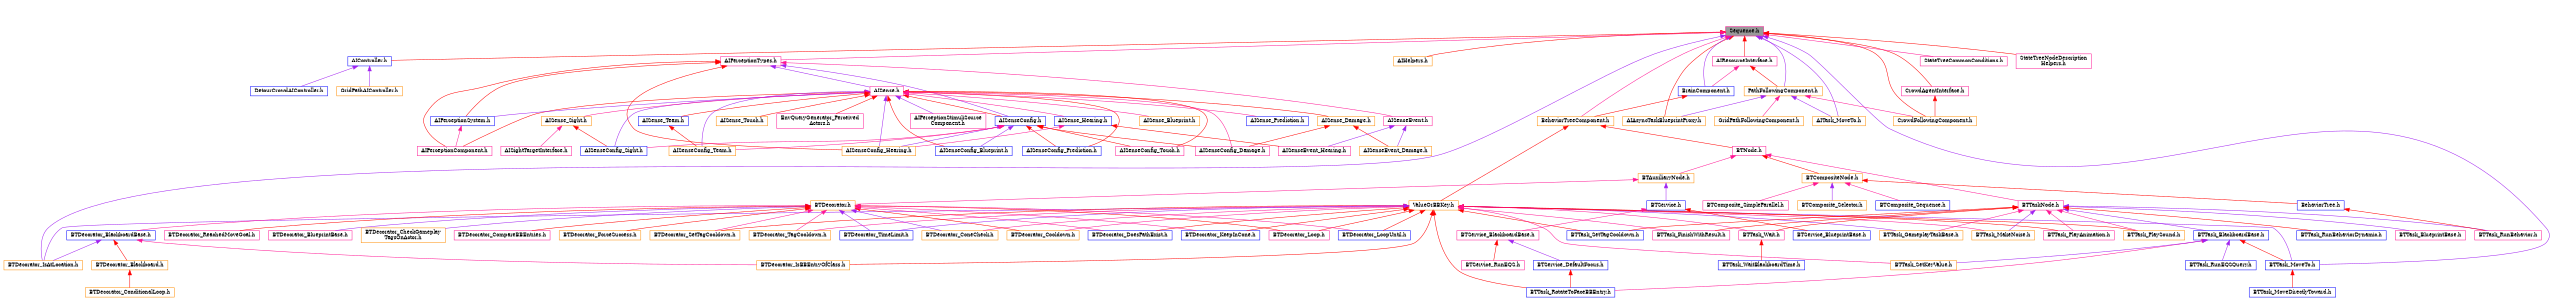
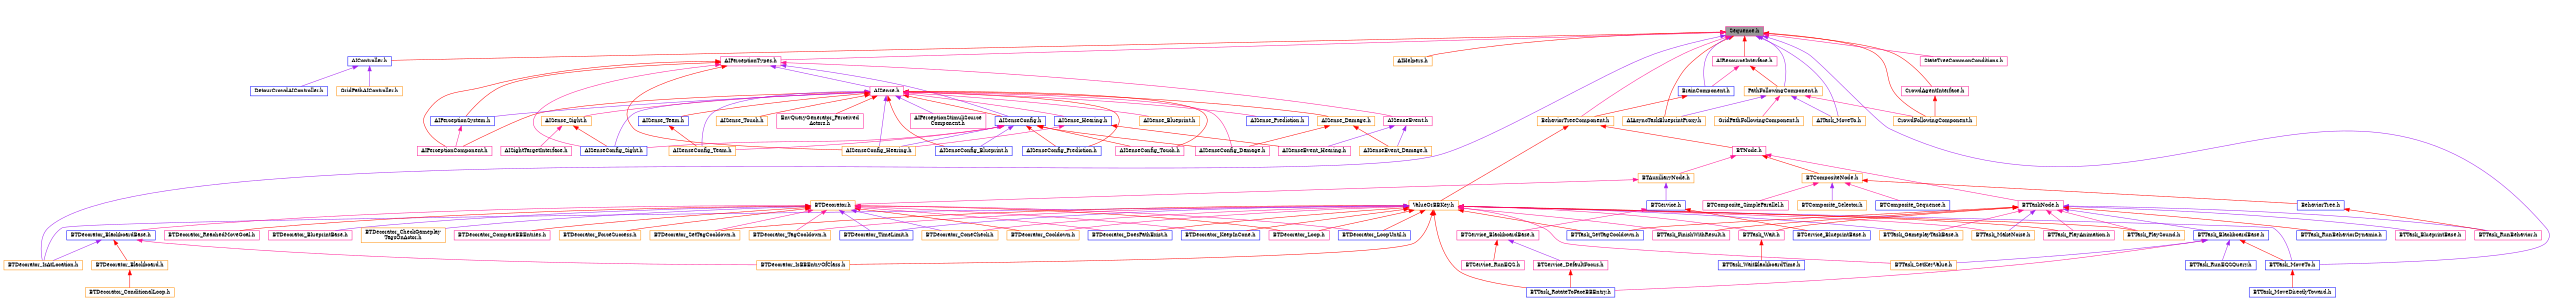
(2054, 61) -> none
none -> (591, 87)
(1571, 265) -> (1571, 265)
